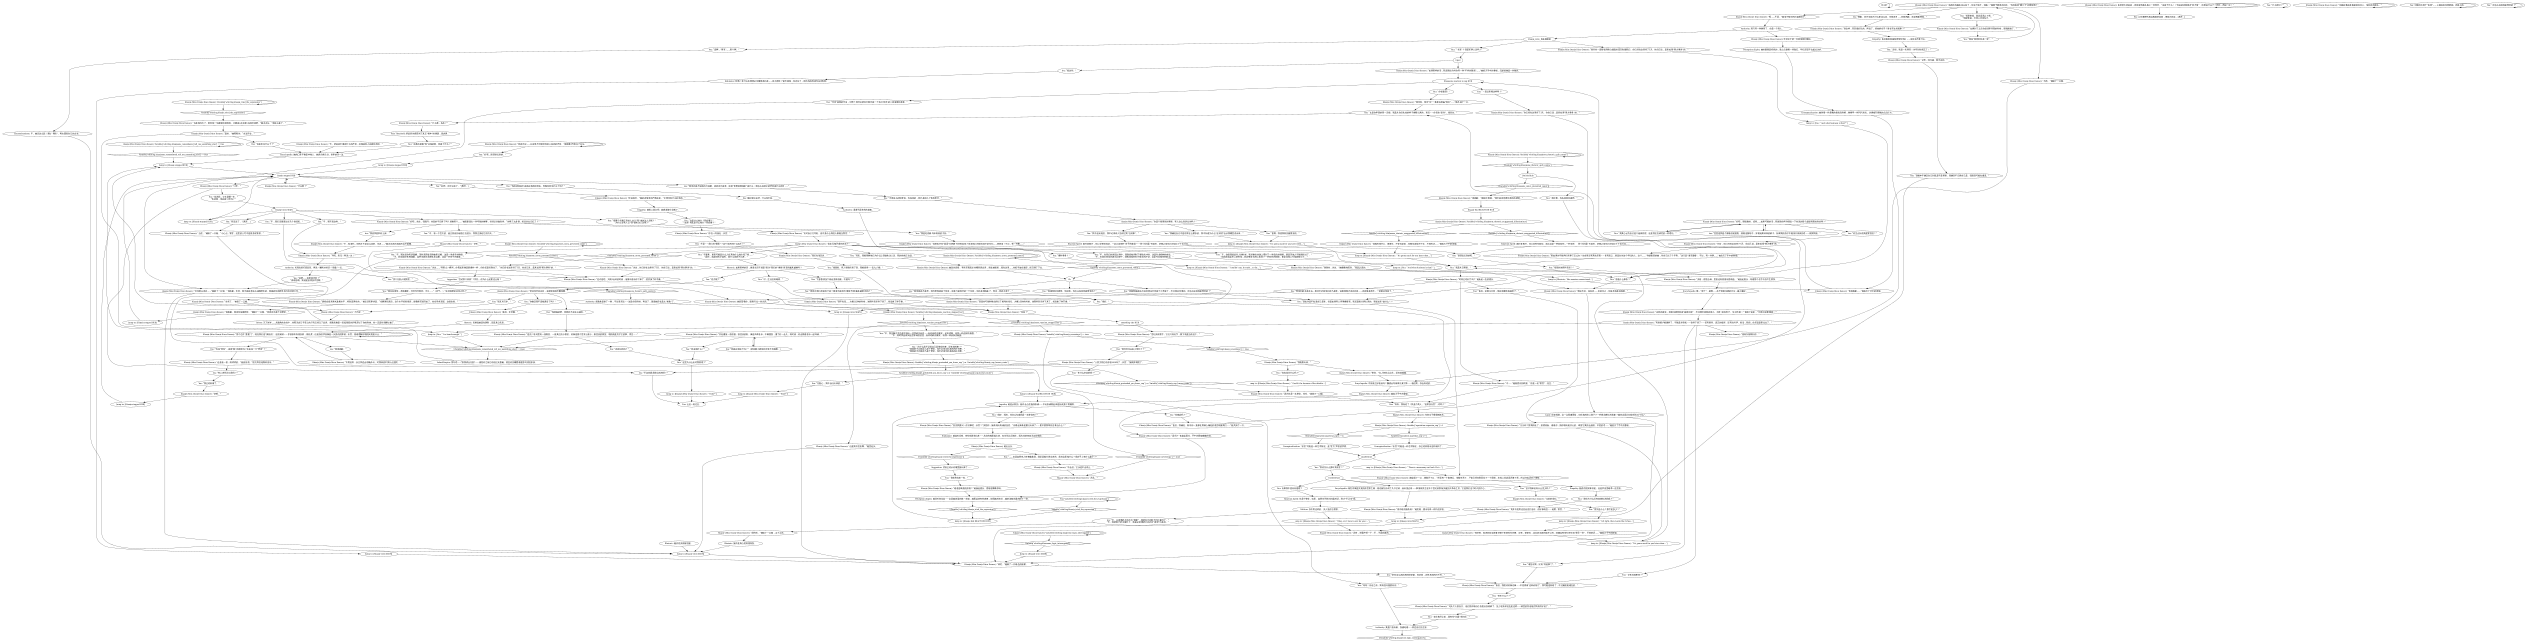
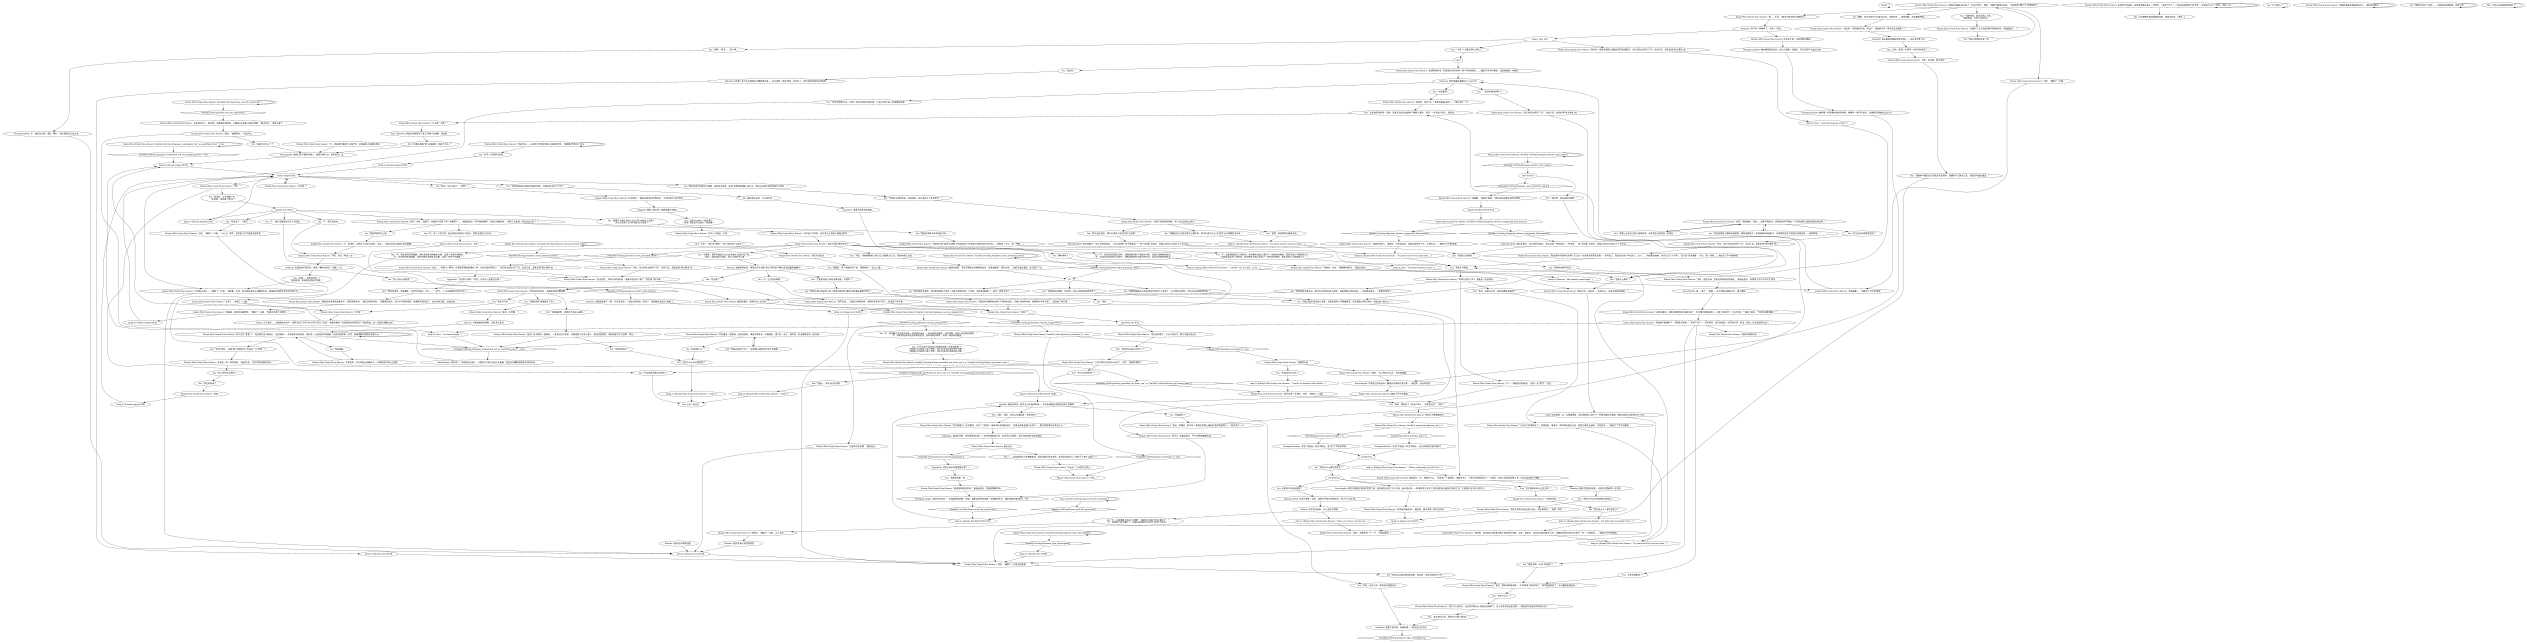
(1540, 39) -> (1540, 39)
(1458, 81) -> (1458, 81)
(1061, 296) -> none
